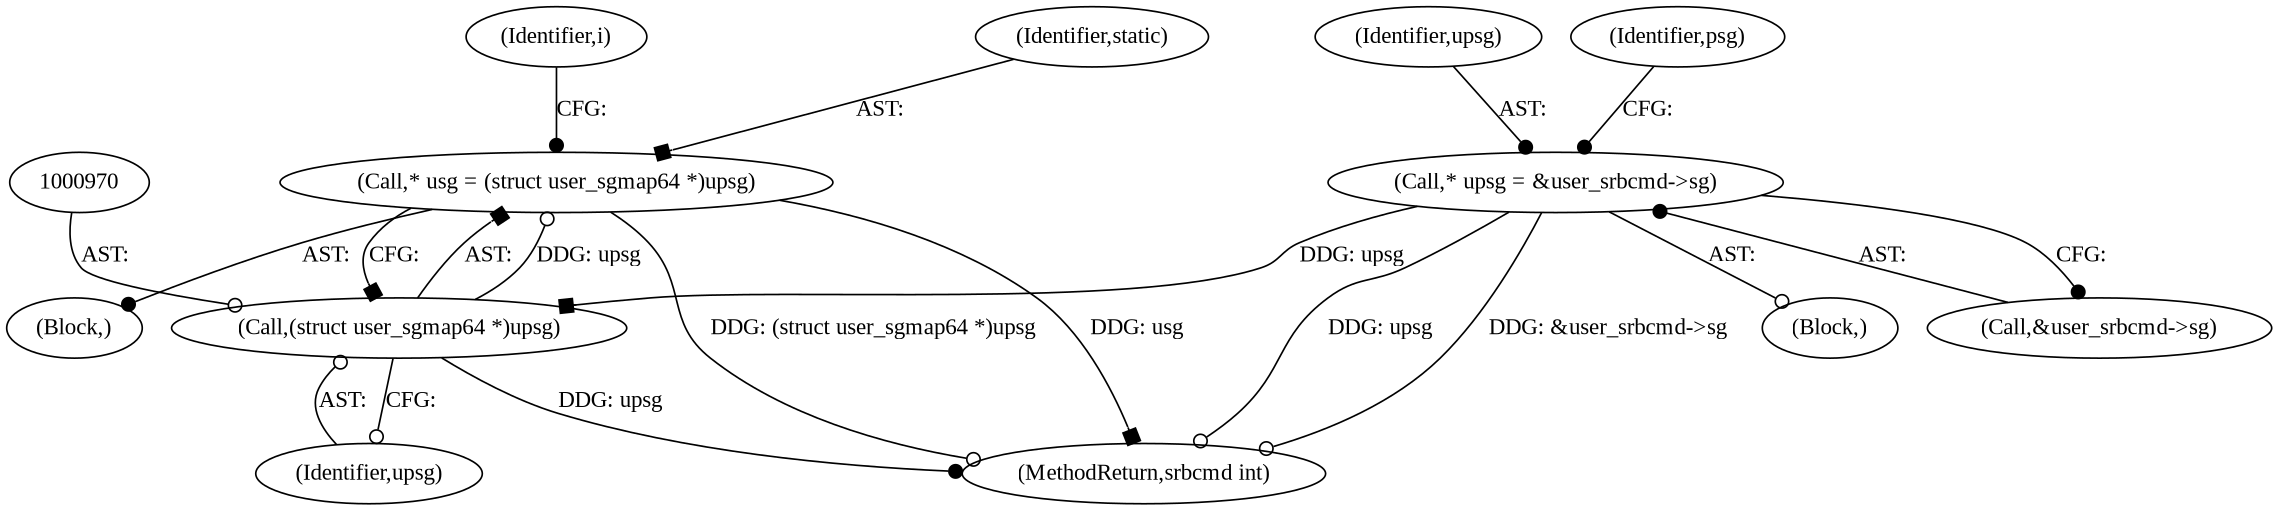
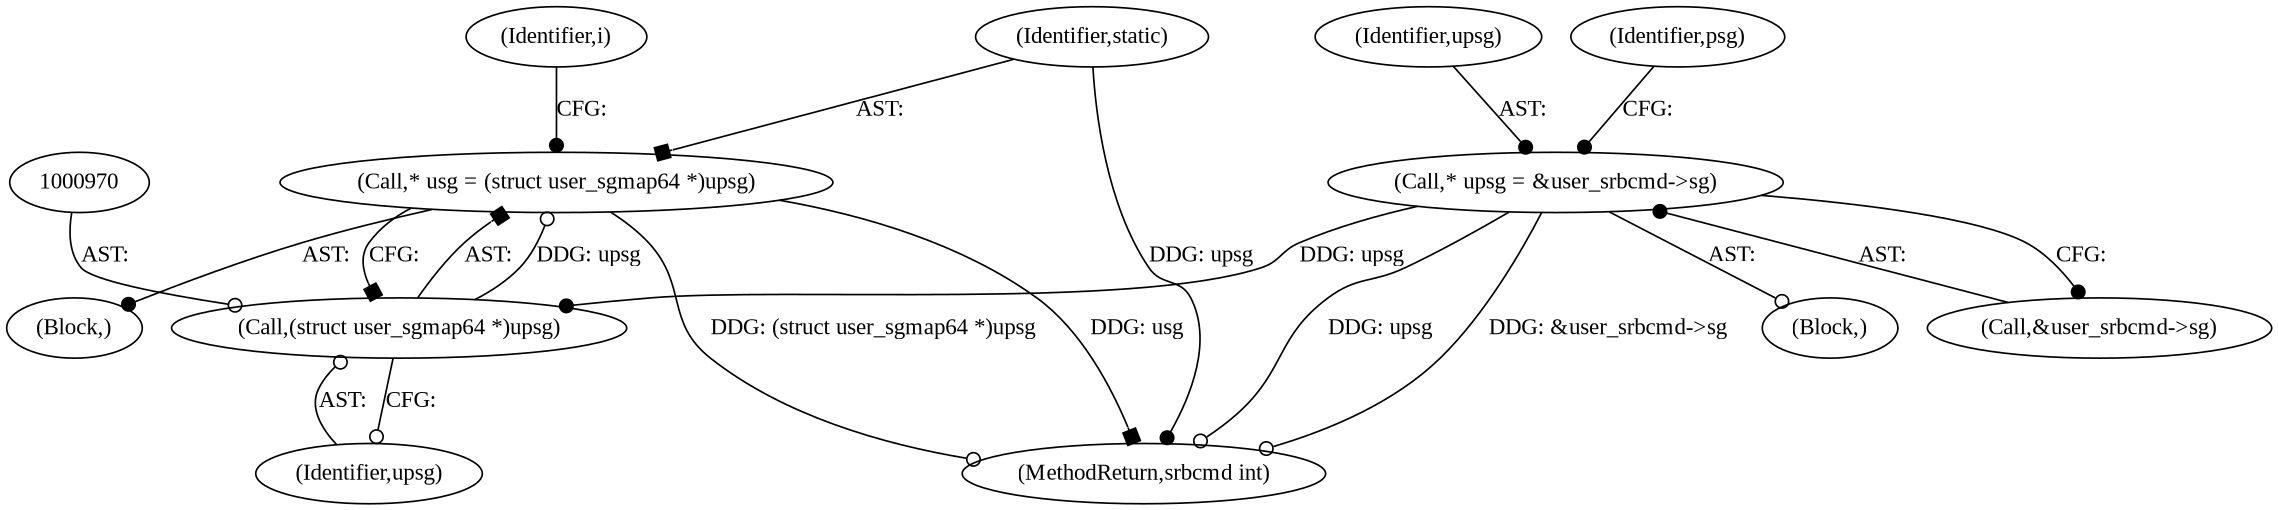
(1003, 294) -> (1003, 294)
(688, 444) -> (1145, 261)
